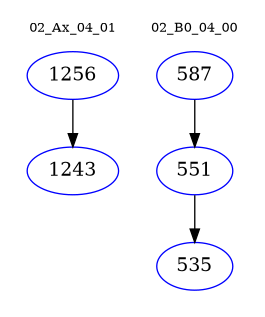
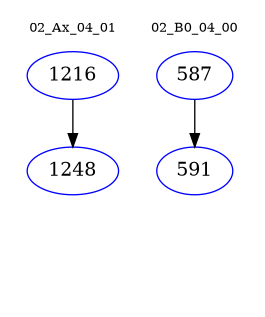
(73, 76) -> (73, 76)
(73, 171) -> (73, 171)
(195, 171) -> (195, 171)
(195, 266) -> none
